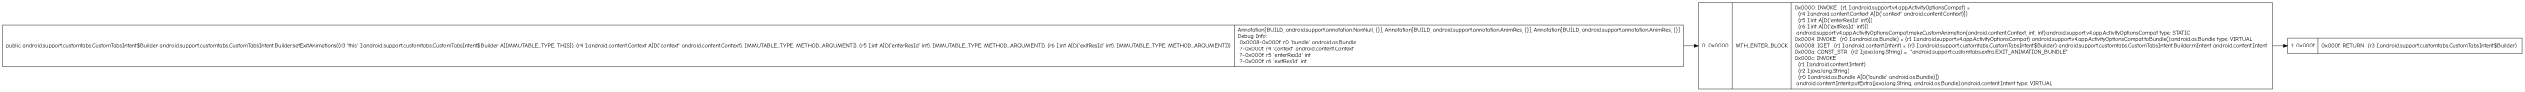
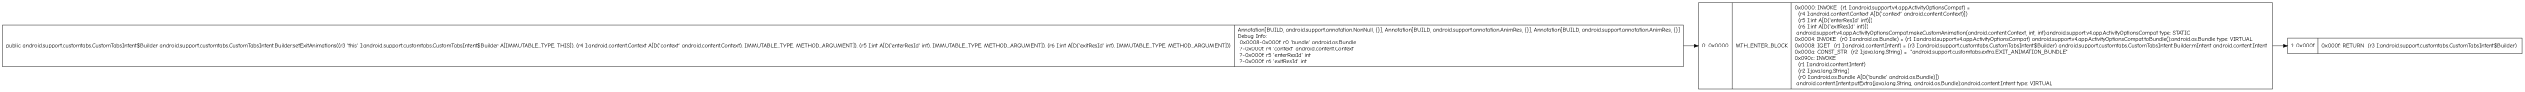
(1817, 58) -> (1817, 58)
